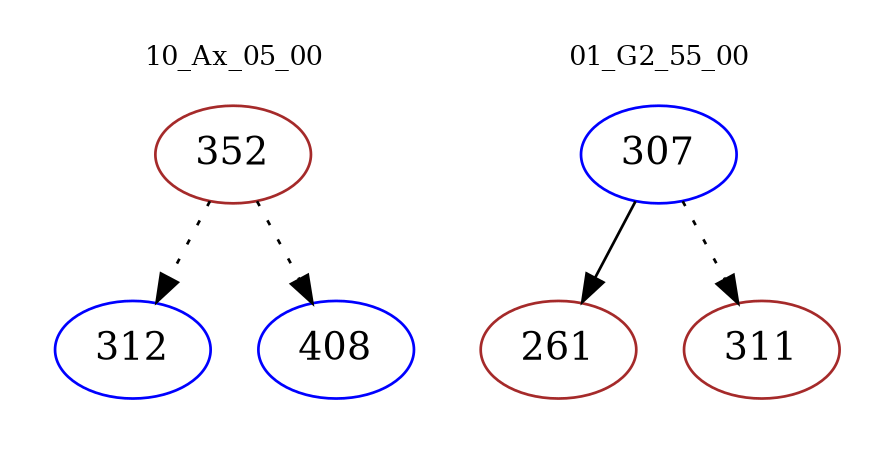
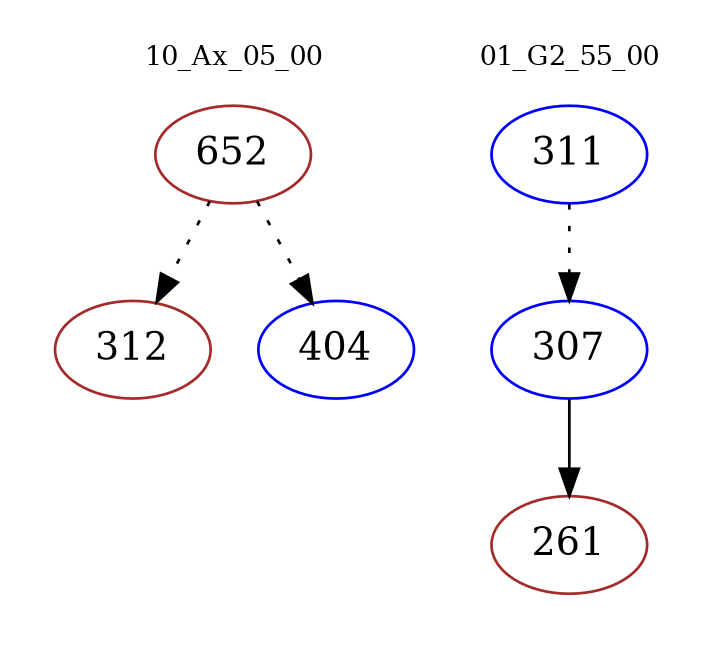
(233, 155) -> (233, 155)
(704, 240) -> (569, 239)
(133, 350) -> (133, 350)
(336, 350) -> (336, 350)
(762, 350) -> (569, 155)
